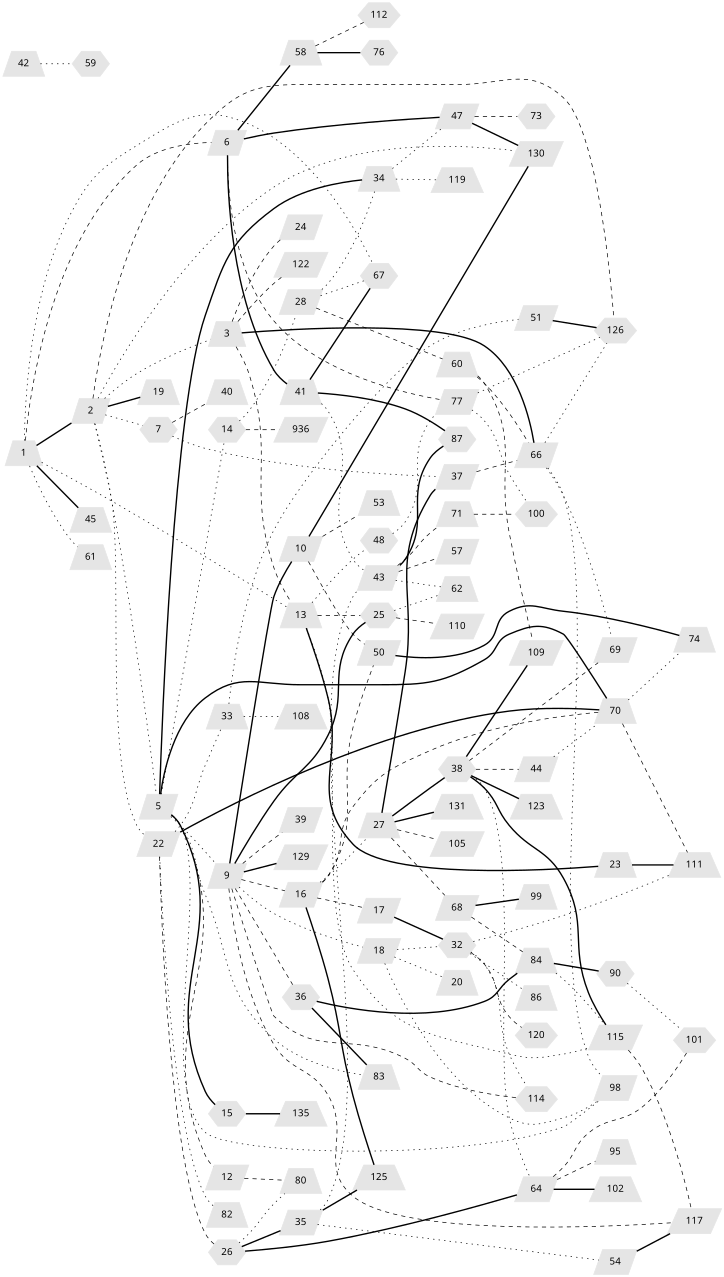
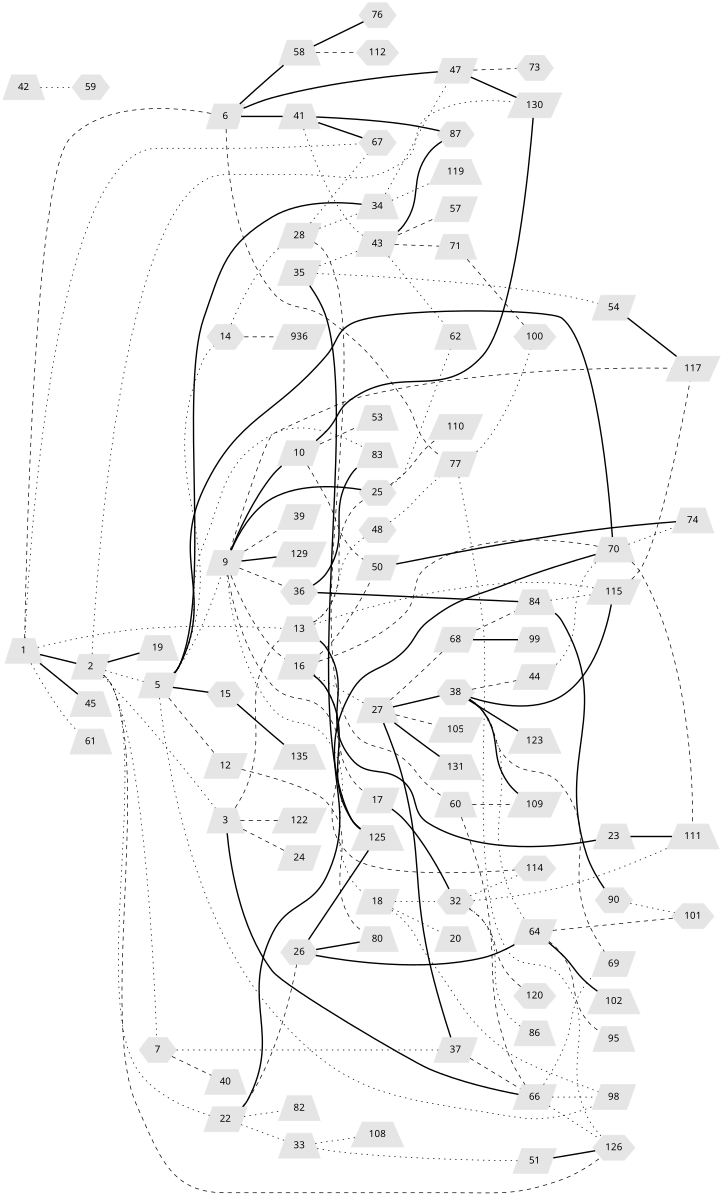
(262, 1218) -> (338, 946)
(261, 1239) -> (337, 897)
